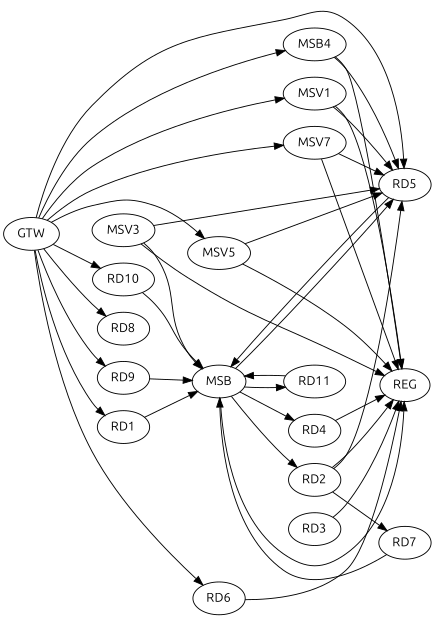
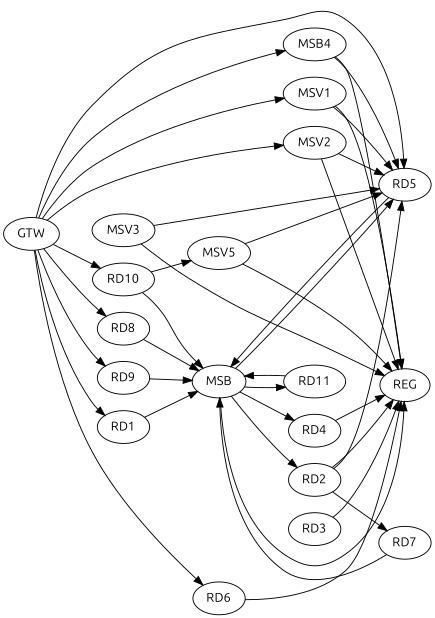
(315, 143) -> (315, 143)
(127, 200) -> (164, 268)
(172, 302) -> (167, 353)
